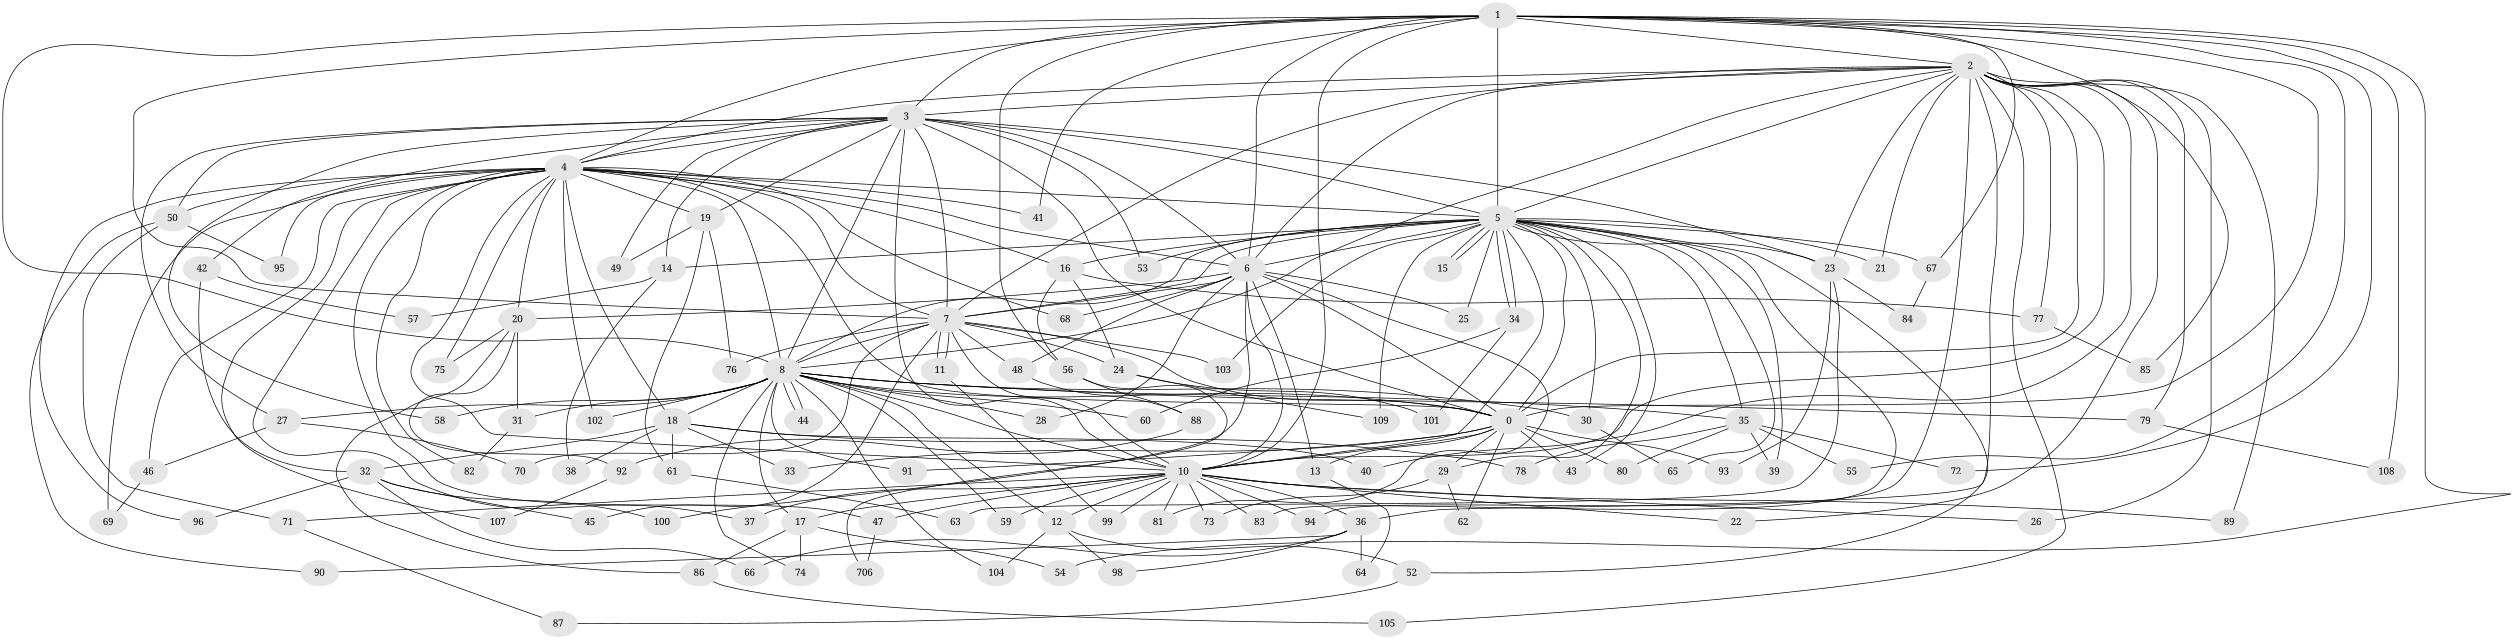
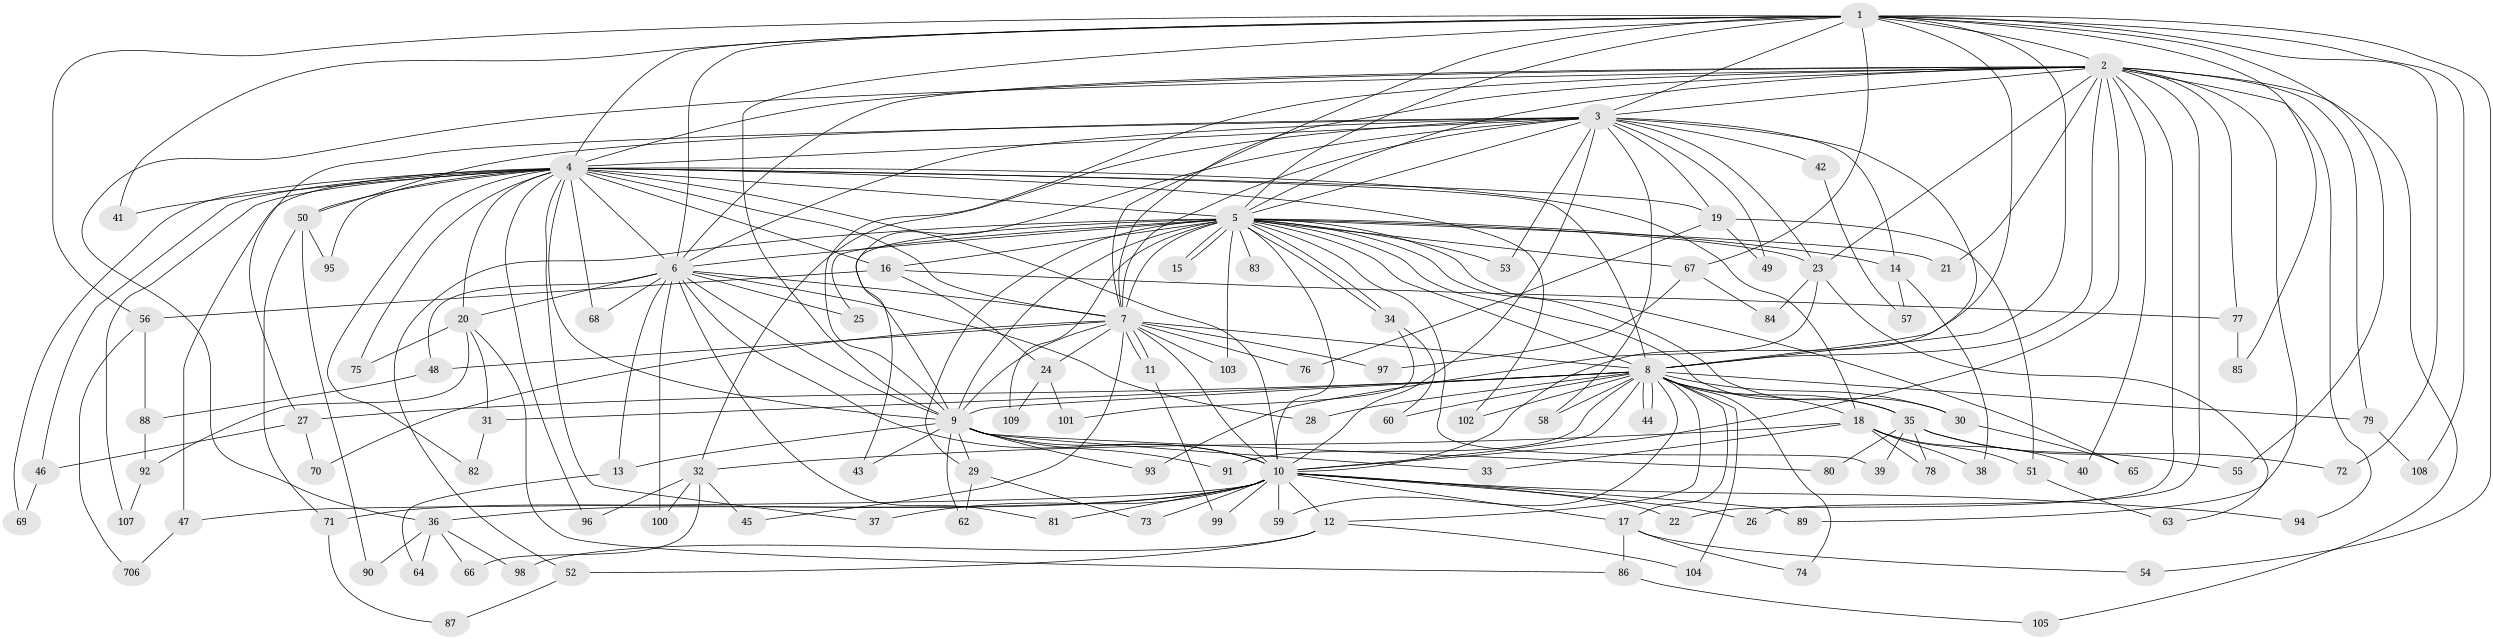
none -> (1383, 370)
(219, 412) -> (1127, 163)
(1509, 421) -> (954, 421)
(672, 472) -> (2032, 472)
(1222, 497) -> none
